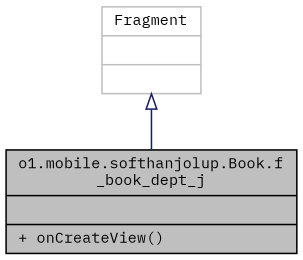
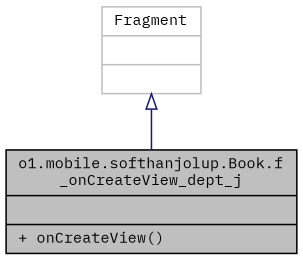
(151, 180) -> (151, 180)
